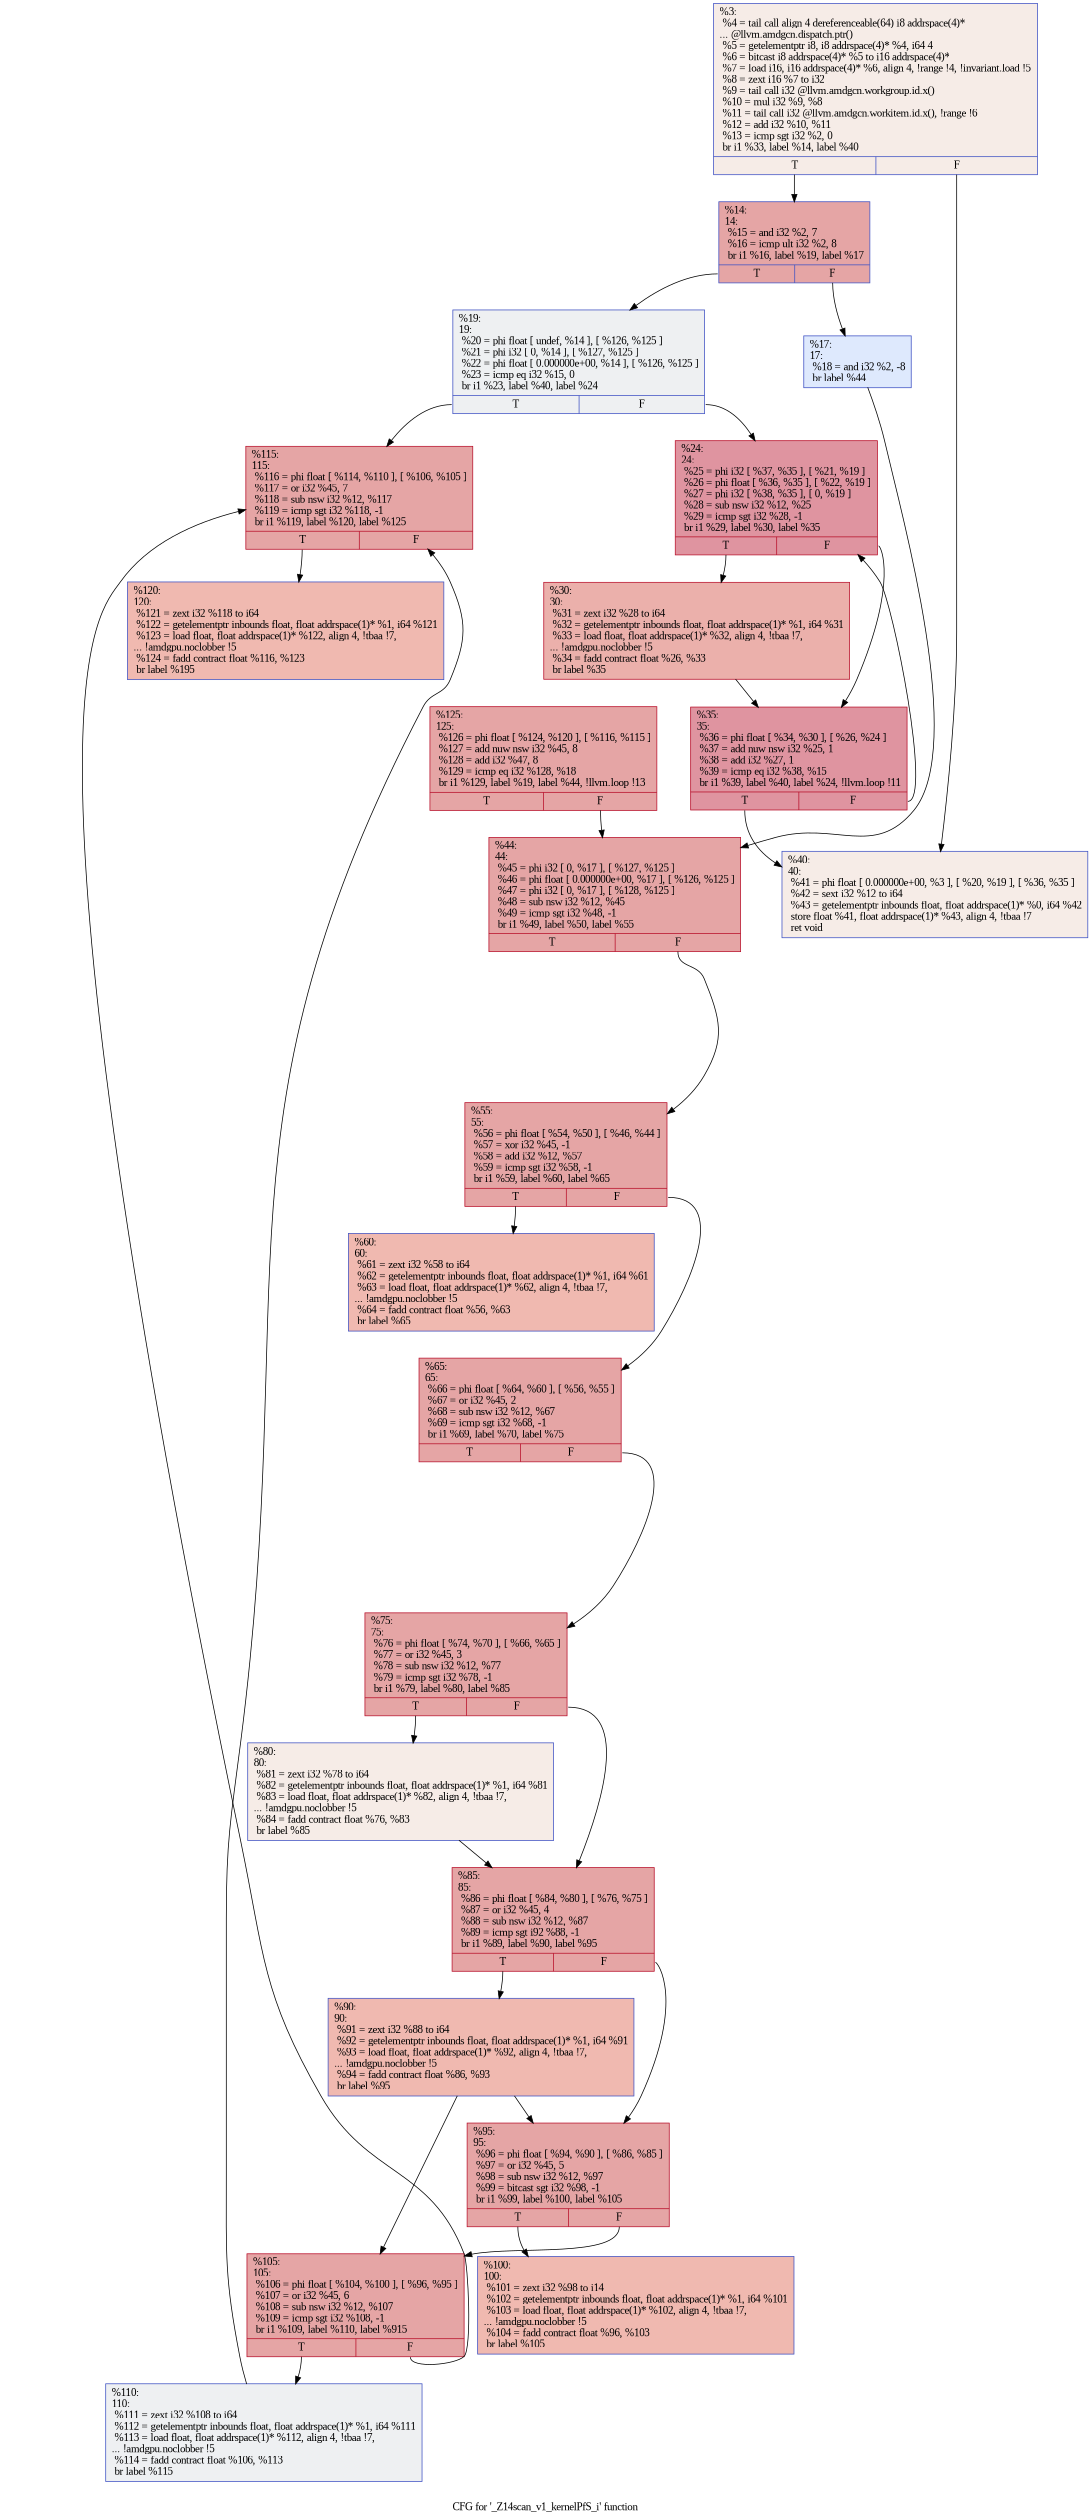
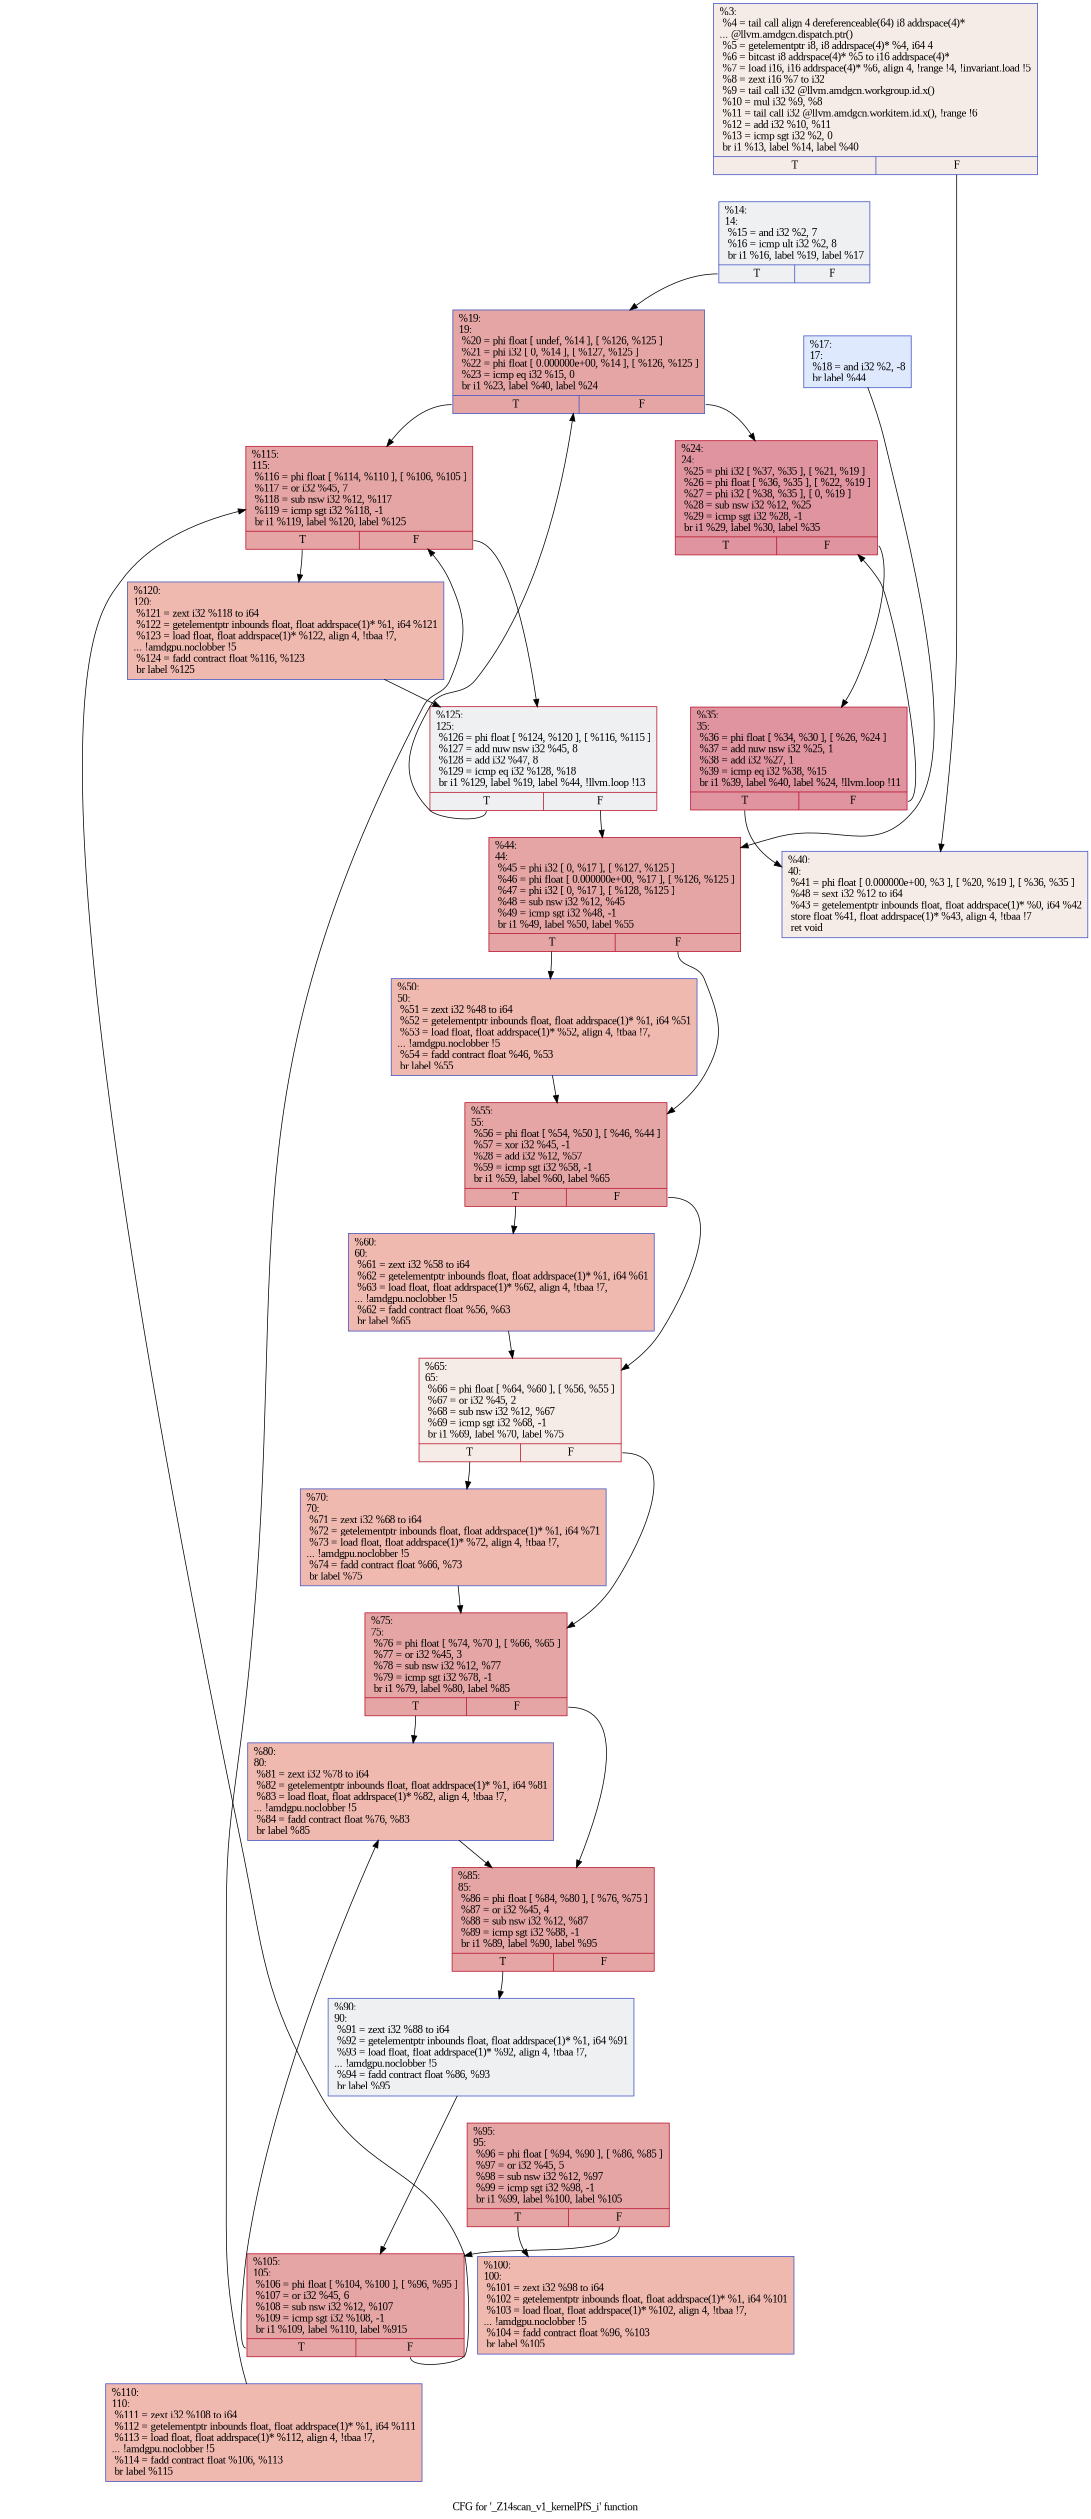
(789, 147) -> (789, 147)
(794, 185) -> none
(794, 242) -> (794, 242)
(836, 306) -> none
(579, 362) -> (579, 362)
none -> (521, 621)
(697, 631) -> none
none -> (490, 659)
(164, 670) -> (164, 670)
none -> (409, 692)
(543, 759) -> (543, 759)
(845, 894) -> (845, 894)
none -> (544, 1027)
(526, 1156) -> (526, 1156)
(433, 1310) -> (433, 1310)
none -> (510, 1341)
(520, 1410) -> (520, 1410)
none -> (453, 1537)
(401, 1792) -> (401, 1792)
(519, 1933) -> (519, 1933)
(660, 2042) -> none
(481, 2047) -> (481, 2047)
(522, 2106) -> none
(537, 2188) -> (534, 2188)
(544, 2288) -> (544, 2288)
(301, 2367) -> (284, 2092)
(264, 2433) -> (264, 2433)
